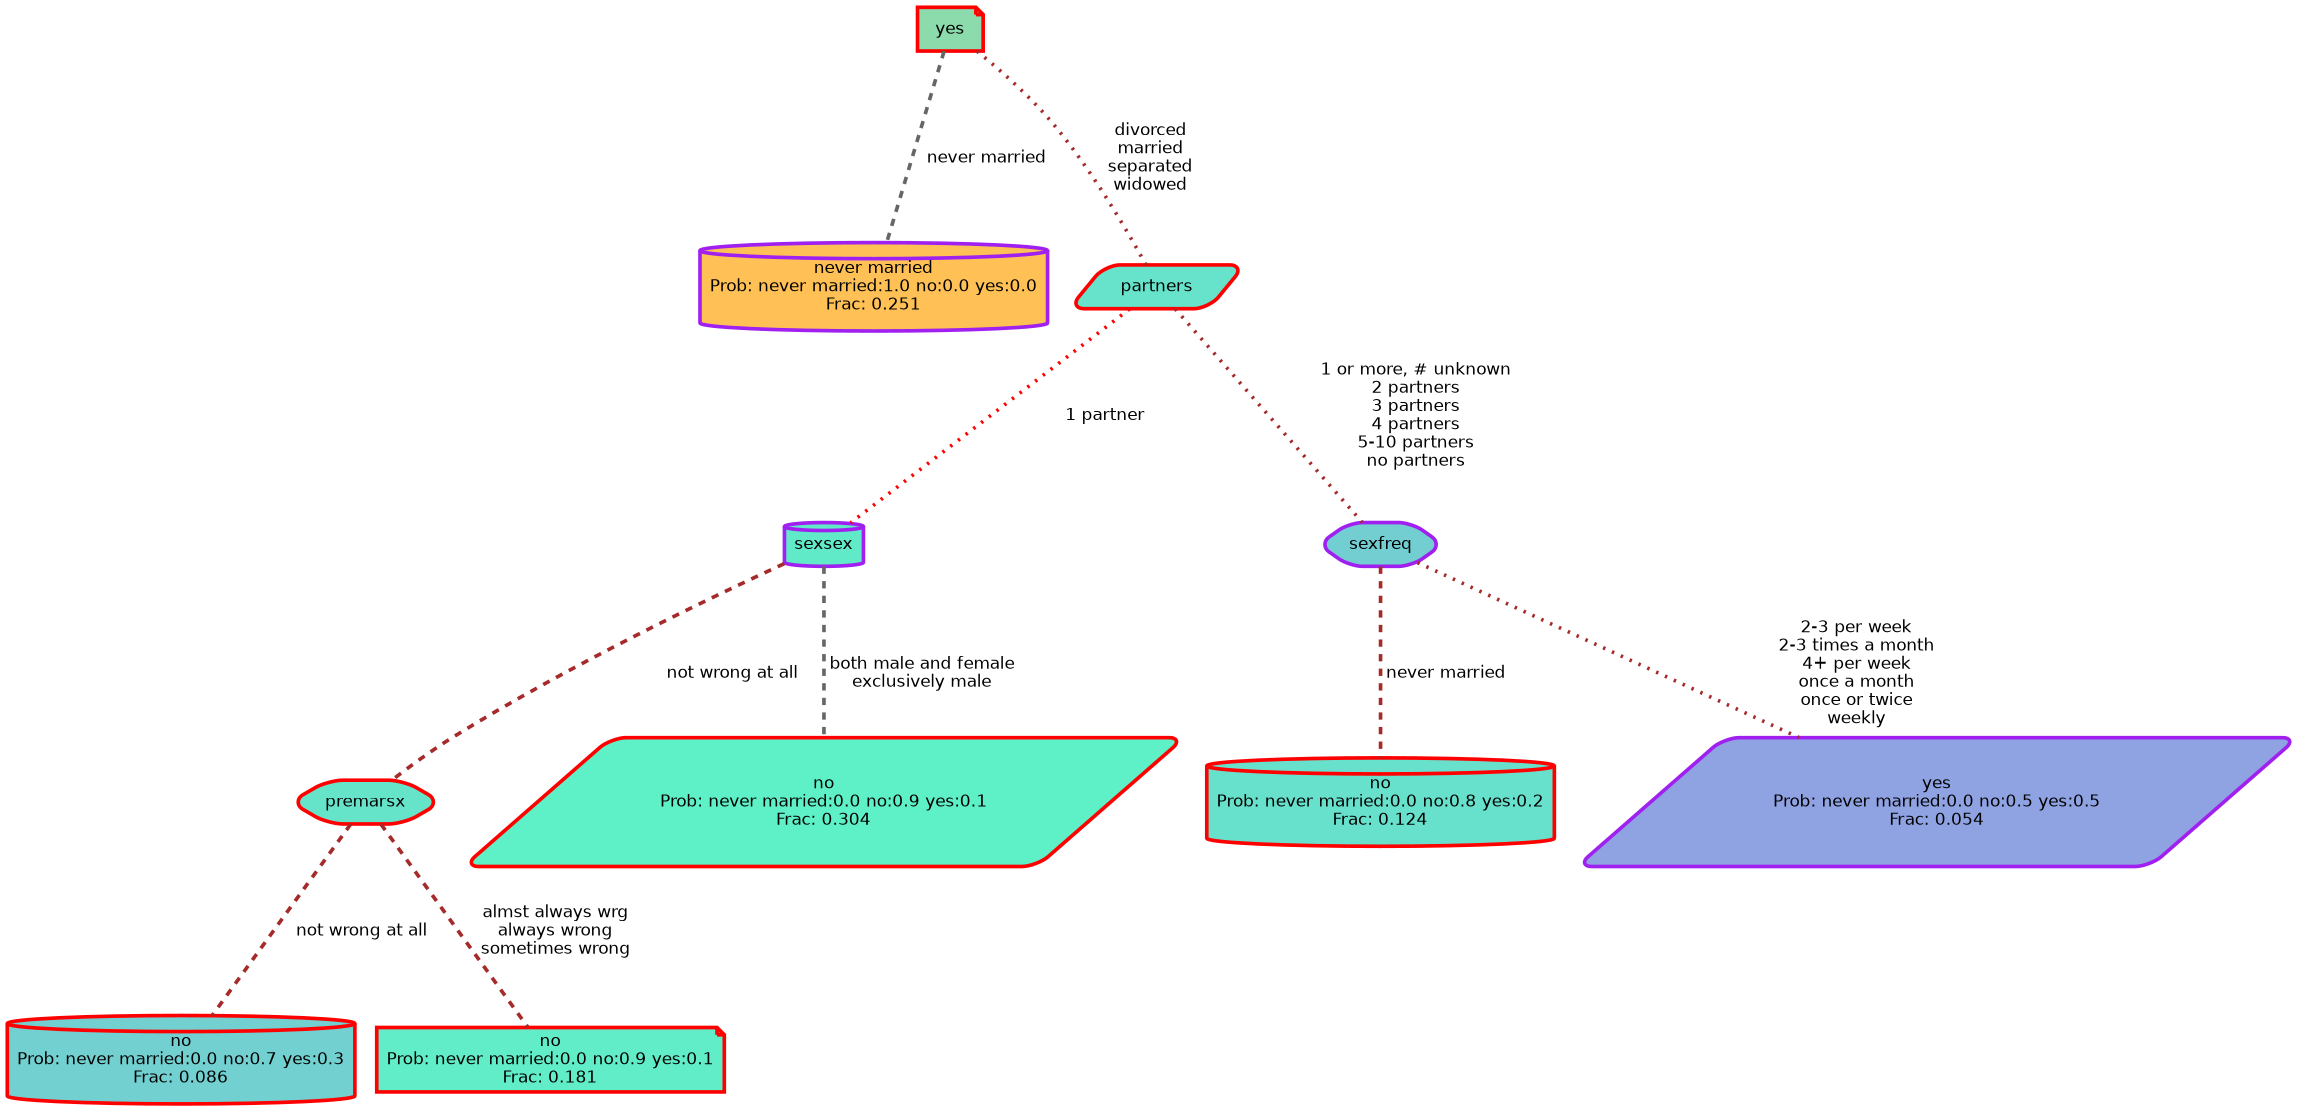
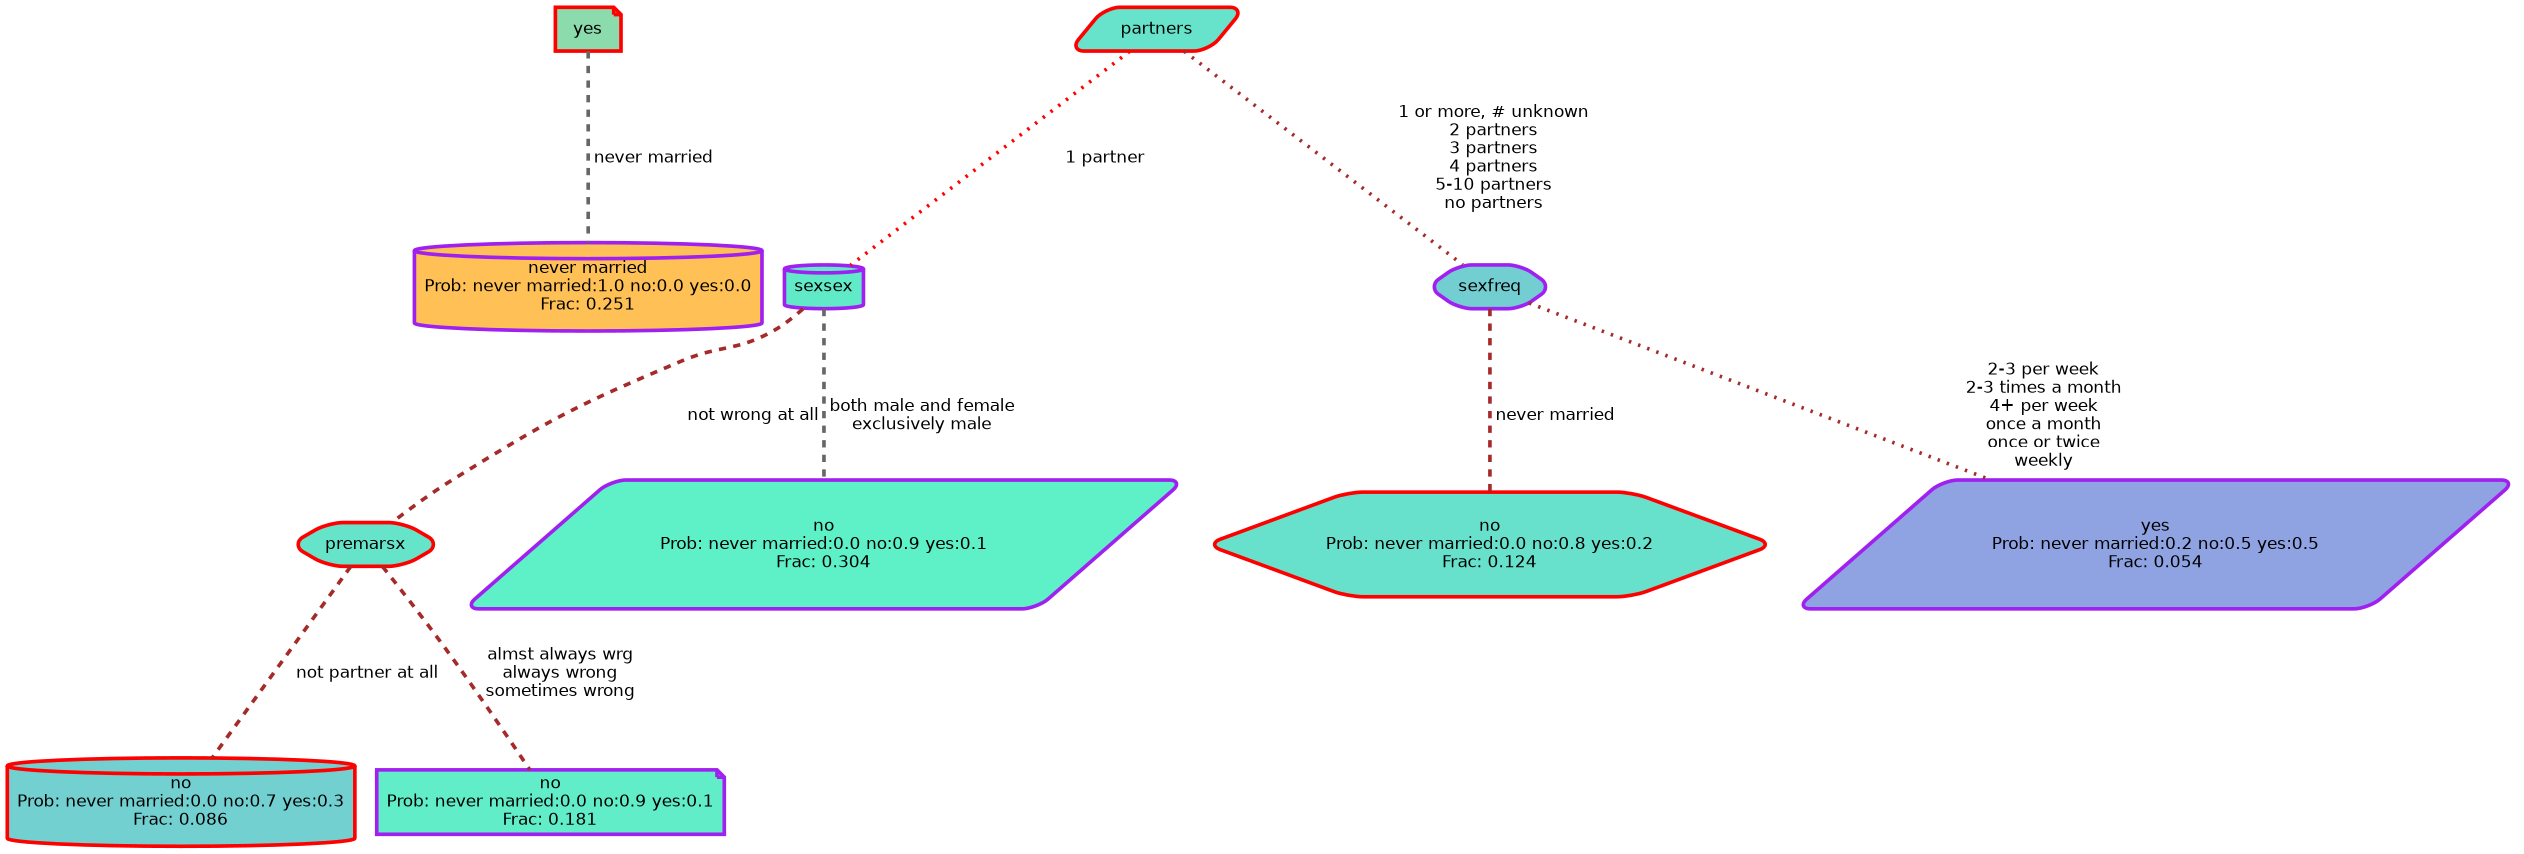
(1073, 149) -> none
(824, 802) -> (824, 544)
(1381, 802) -> (1490, 544)
(1937, 802) -> (2156, 544)
(359, 931) -> (365, 673)
(551, 1060) -> (551, 802)
